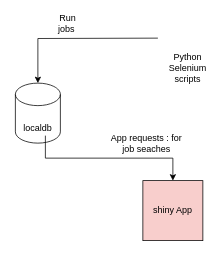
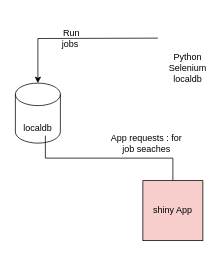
(68, 23) -> (72, 38)
(188, 68) -> (188, 68)
(173, 174) -> (173, 176)
